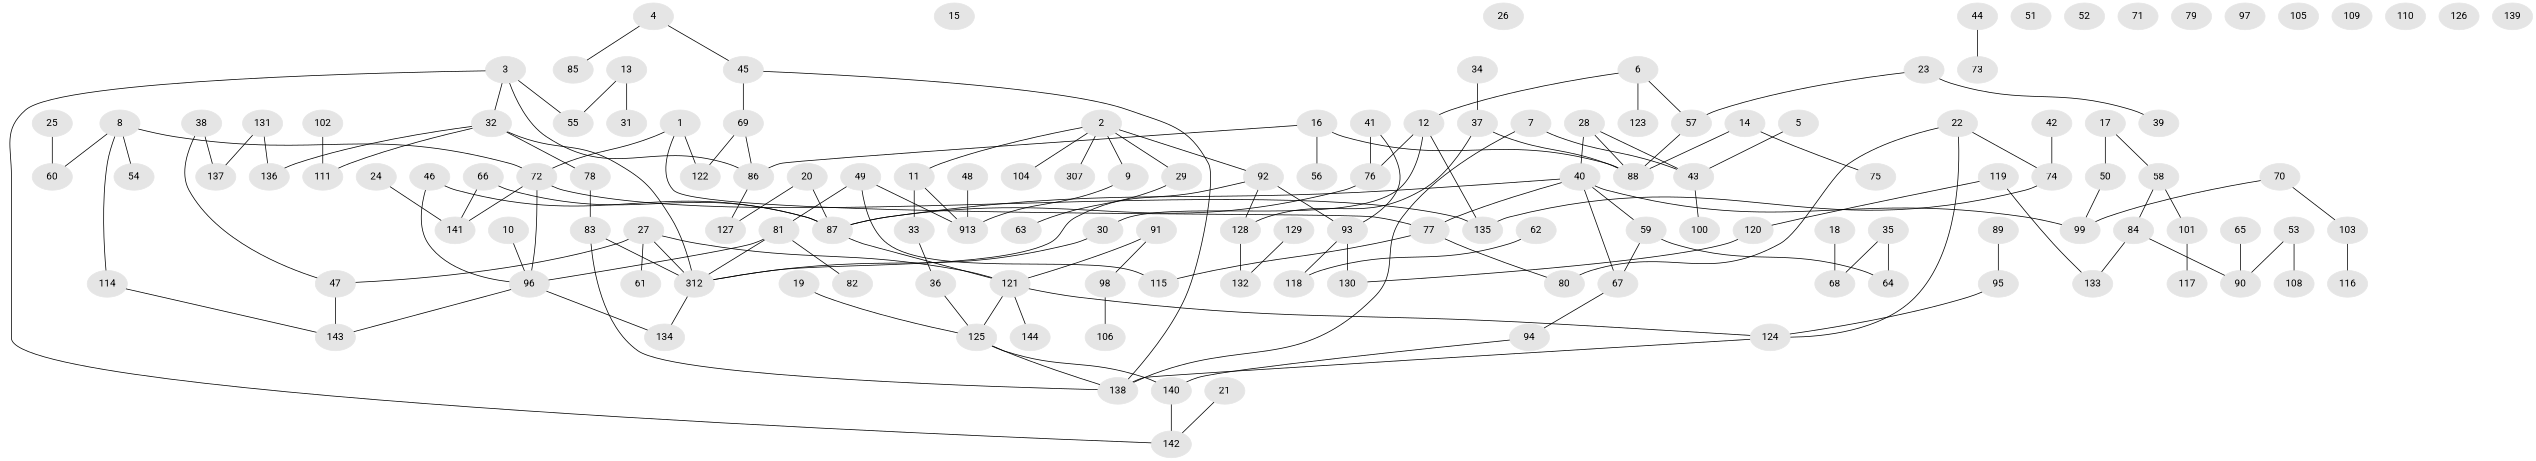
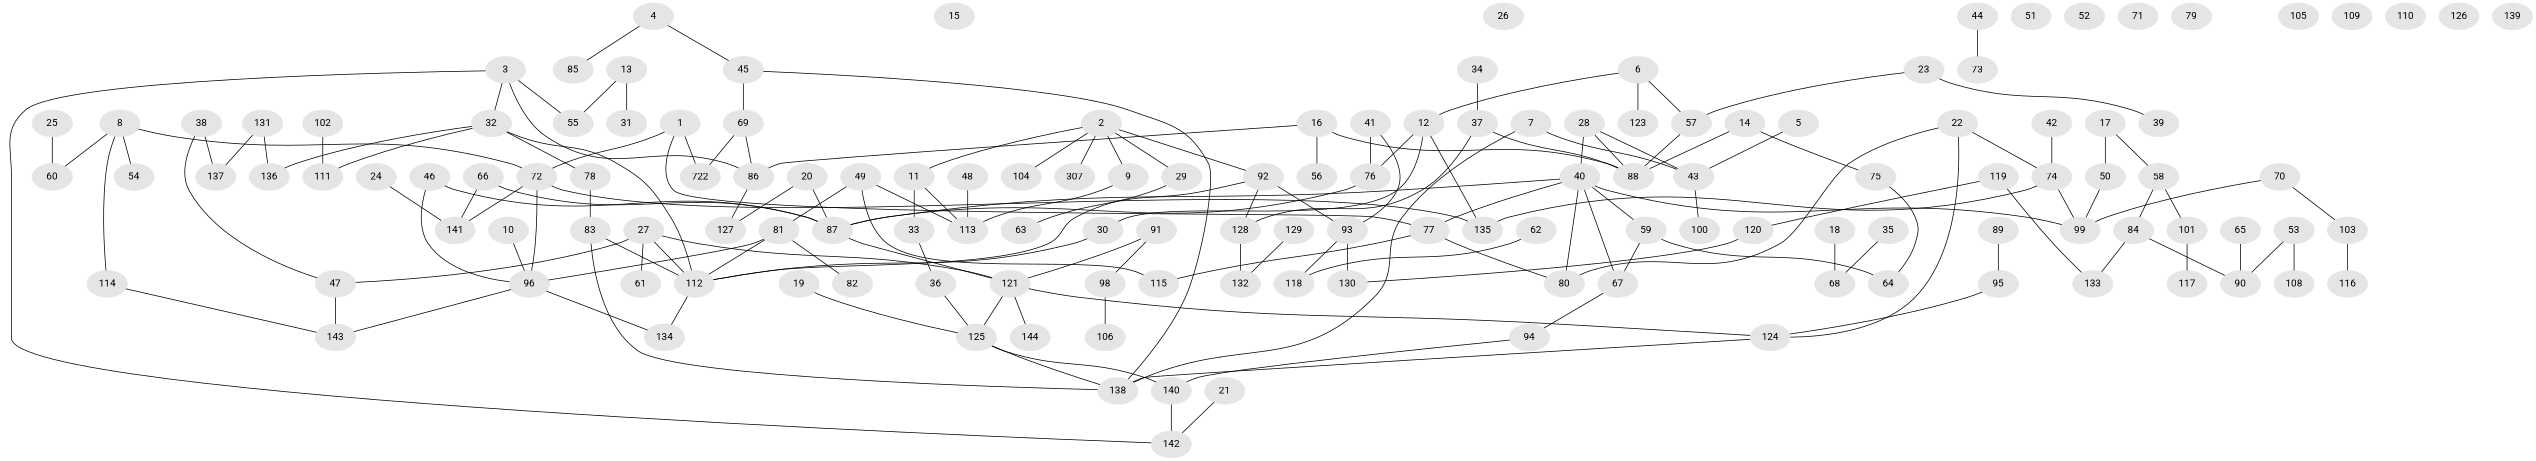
(2245, 16) -> none
(700, 177) -> (700, 177)
none -> (2066, 204)
(968, 230) -> (968, 230)
none -> (1572, 230)
(1888, 257) -> (1918, 227)
(694, 284) -> (694, 284)
